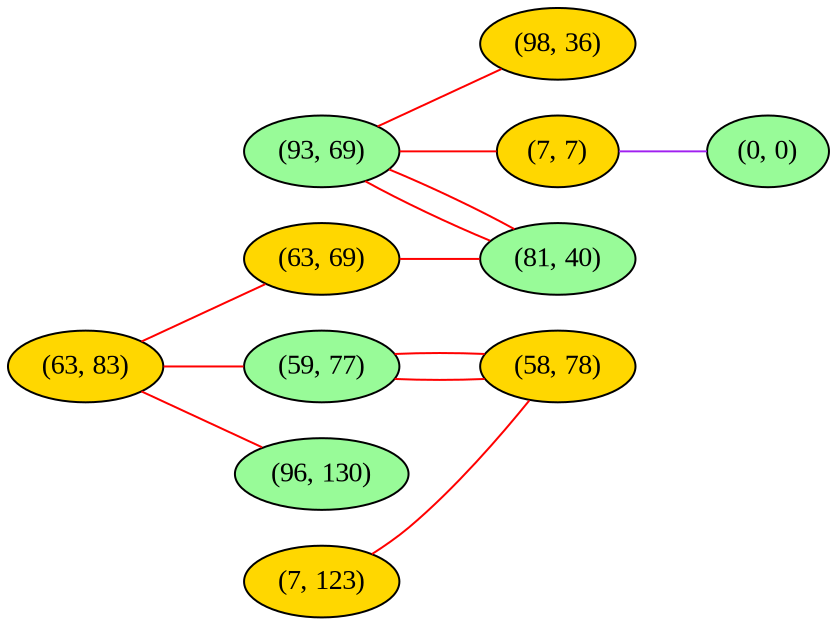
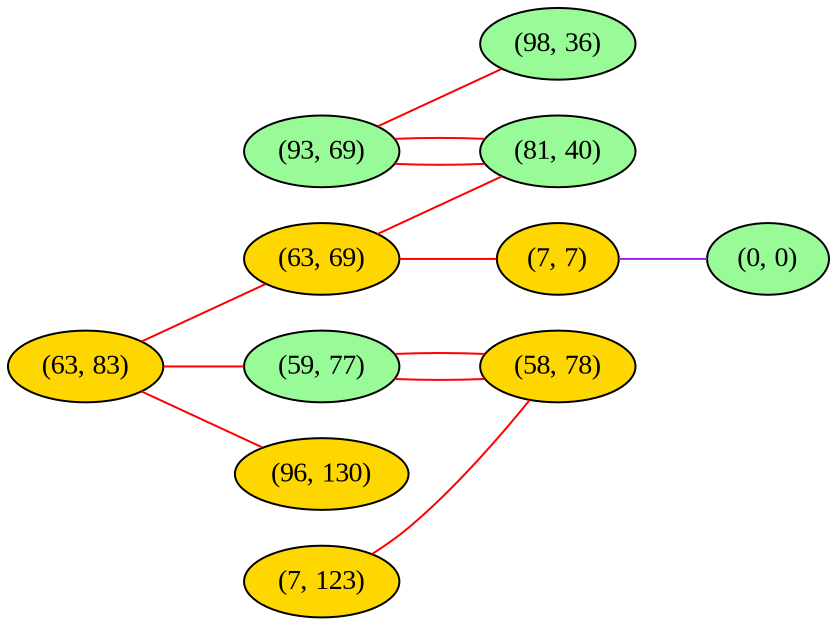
(558, 44) -> (558, 44)
(448, 151) -> (448, 259)
(322, 474) -> (322, 474)
